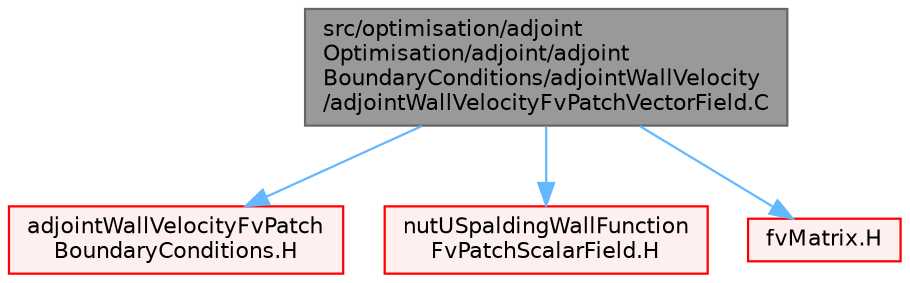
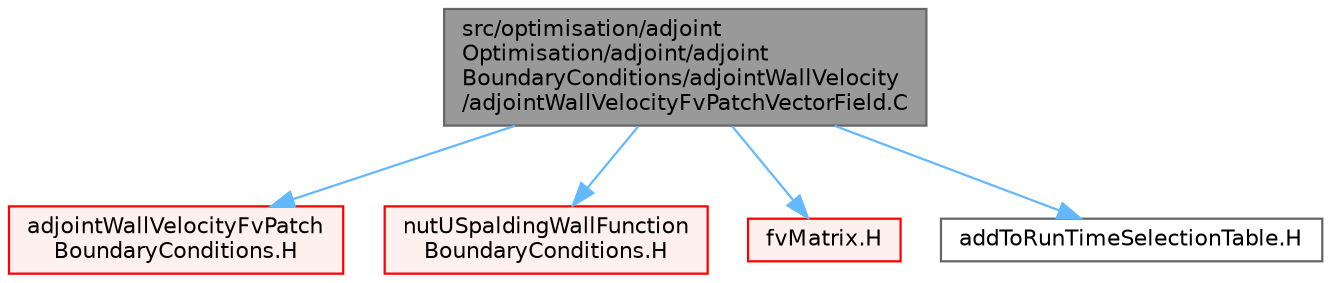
(546, 240) -> (546, 240)
none -> (1132, 240)
